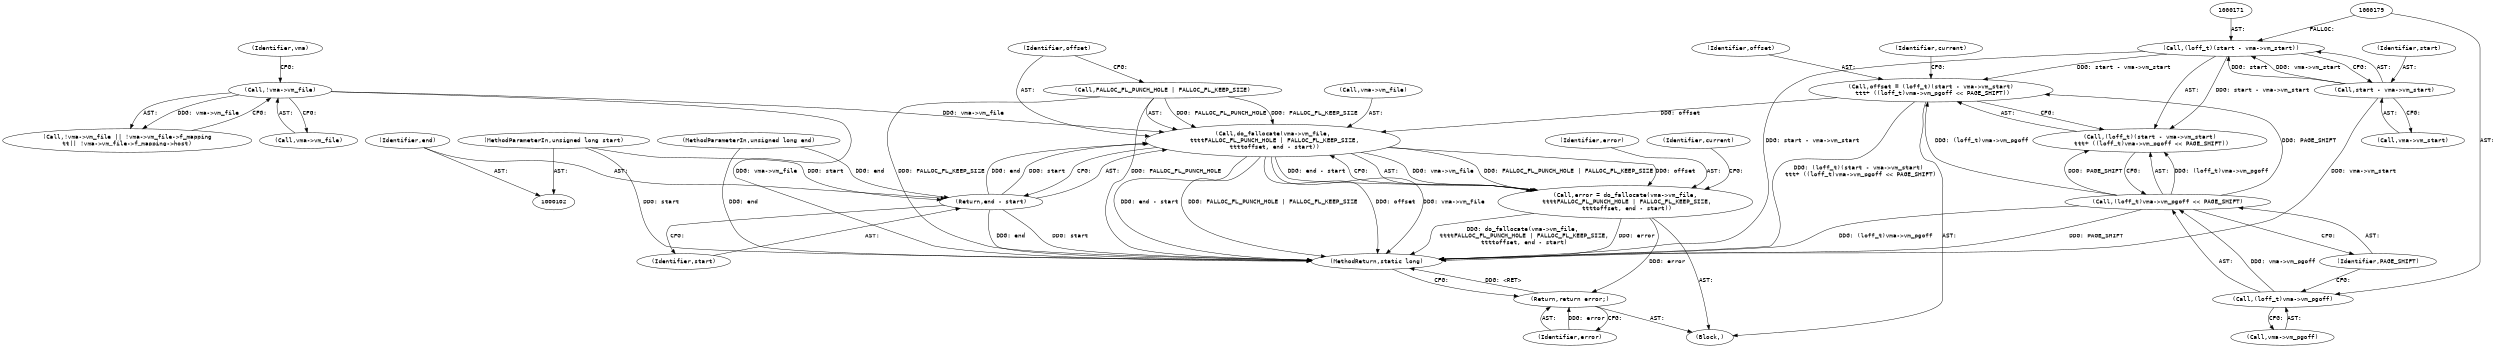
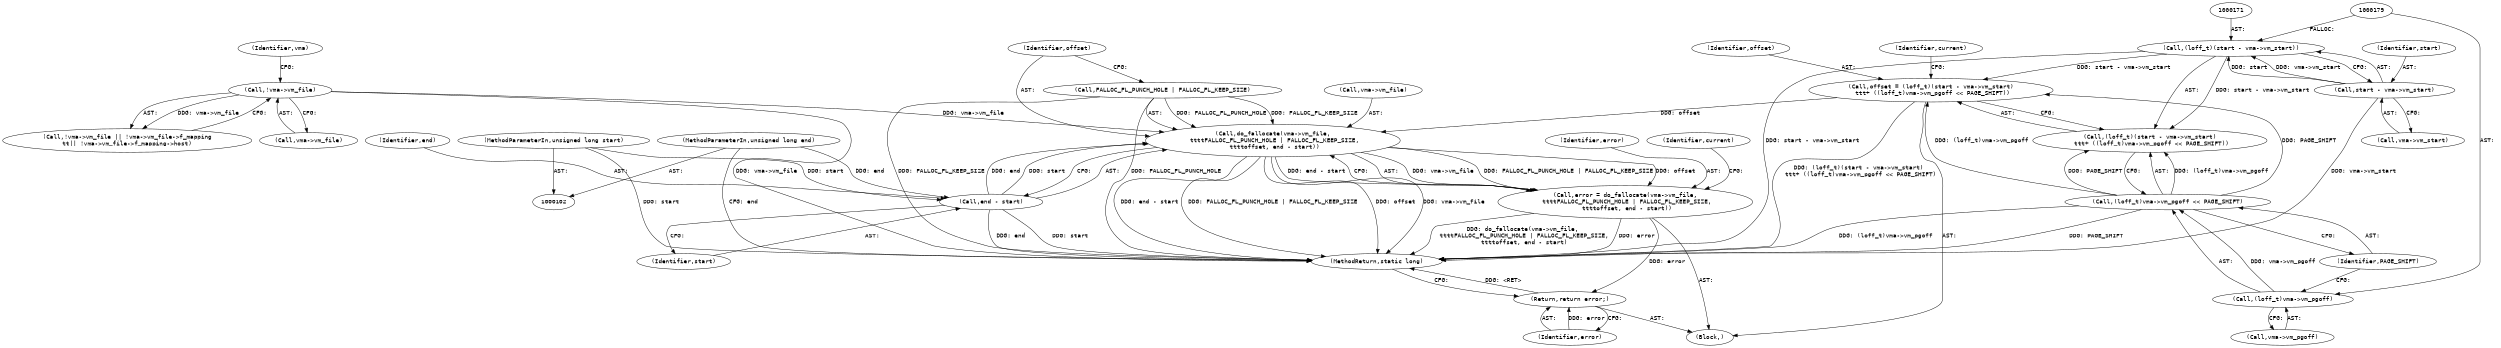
(480, 171) -> (650, 172)
(744, 202) -> (744, 202)
(991, 202) -> (991, 202)
